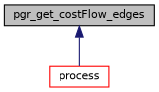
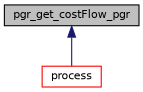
(79, 15) -> (72, 15)
